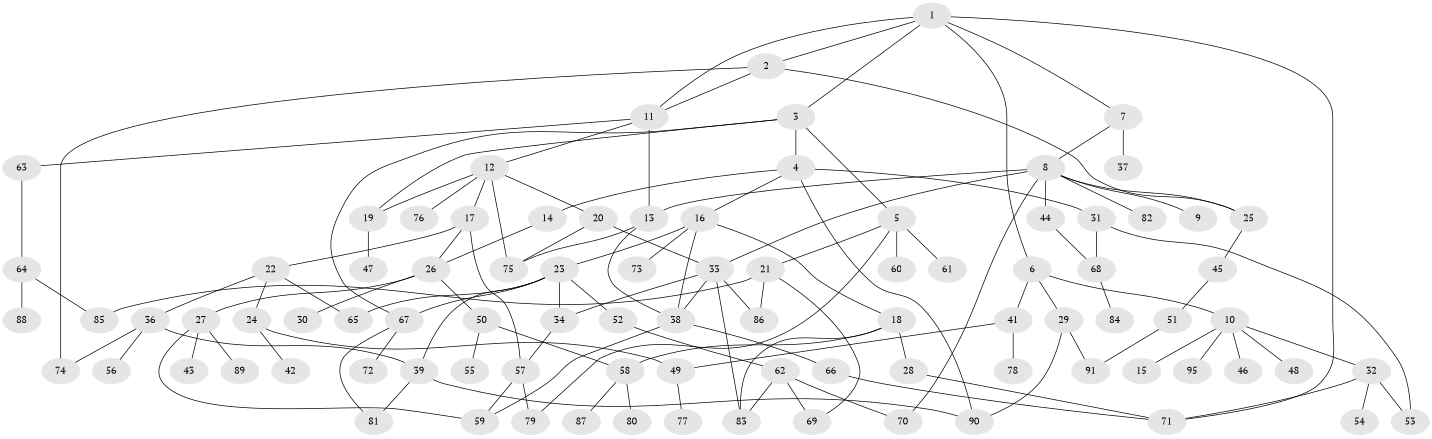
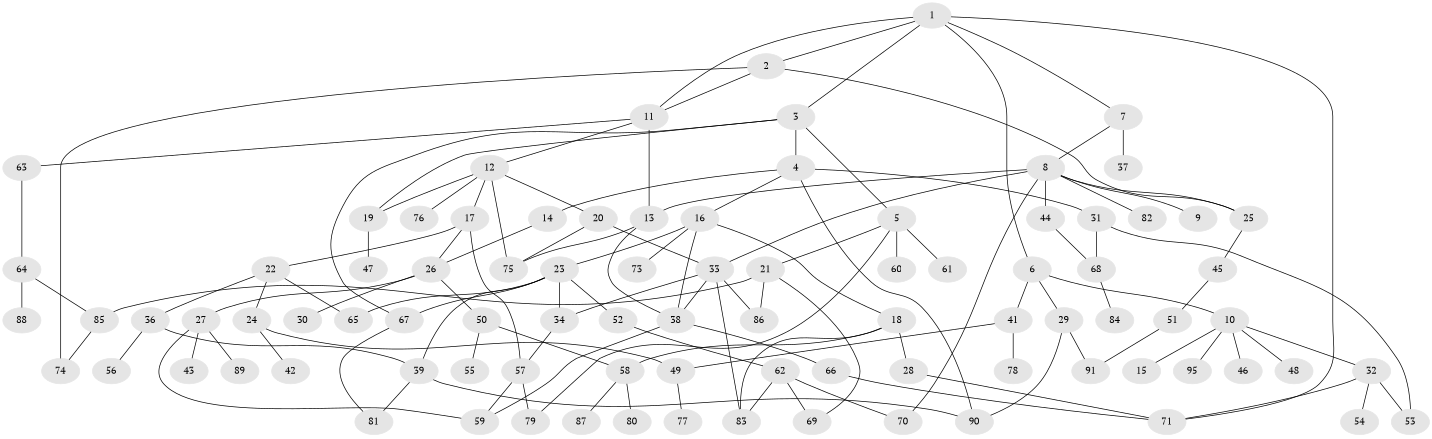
(106, 346) -> (80, 346)
(368, 371) -> none
